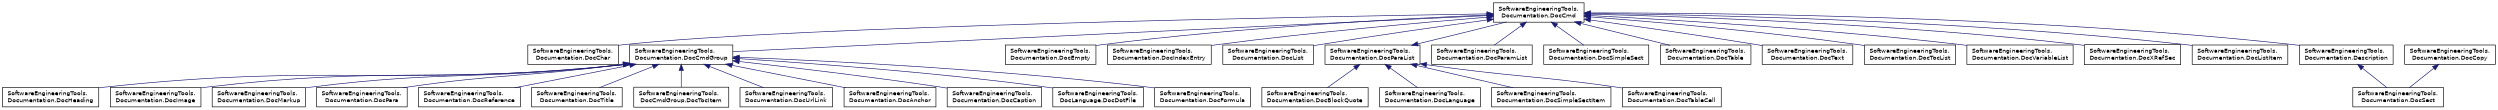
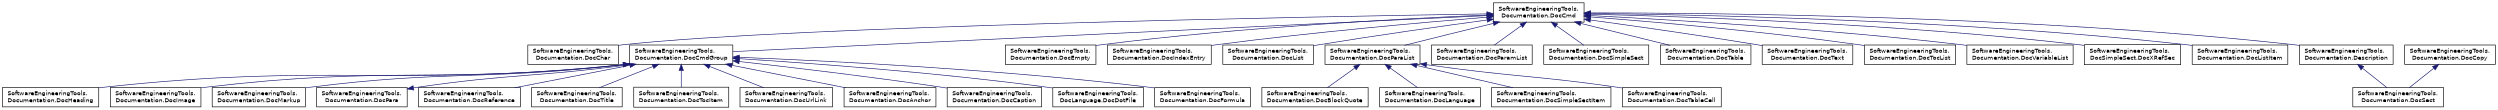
(1462, 33) -> (1449, 34)
(2132, 55) -> (2132, 55)
(474, 79) -> (490, 78)
(681, 97) -> (681, 97)
